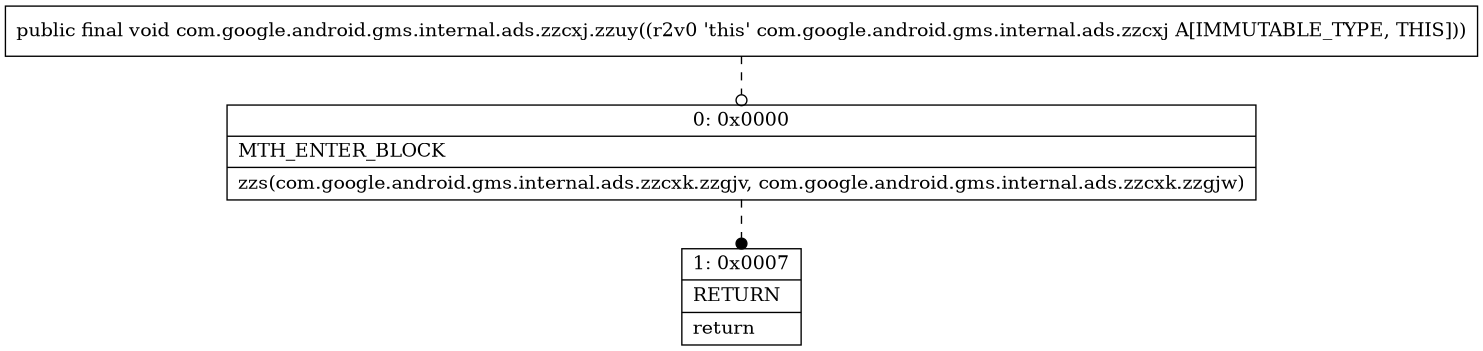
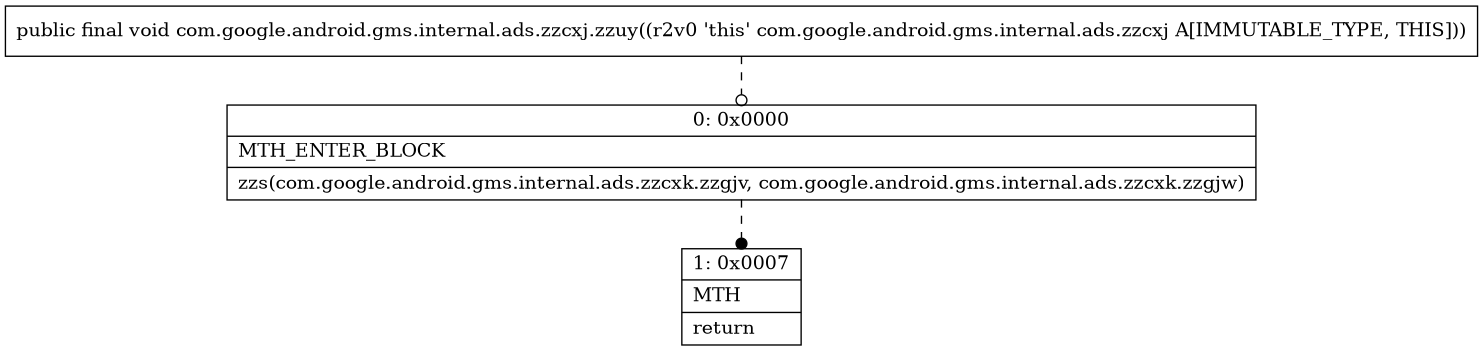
(737, 296) -> (717, 296)
